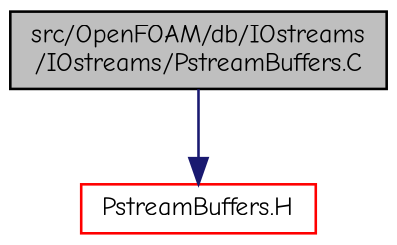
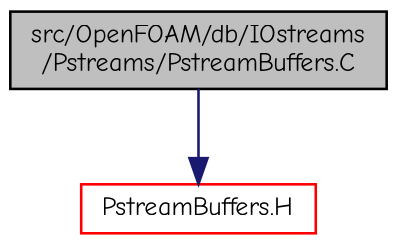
(198, 50) -> (198, 50)
